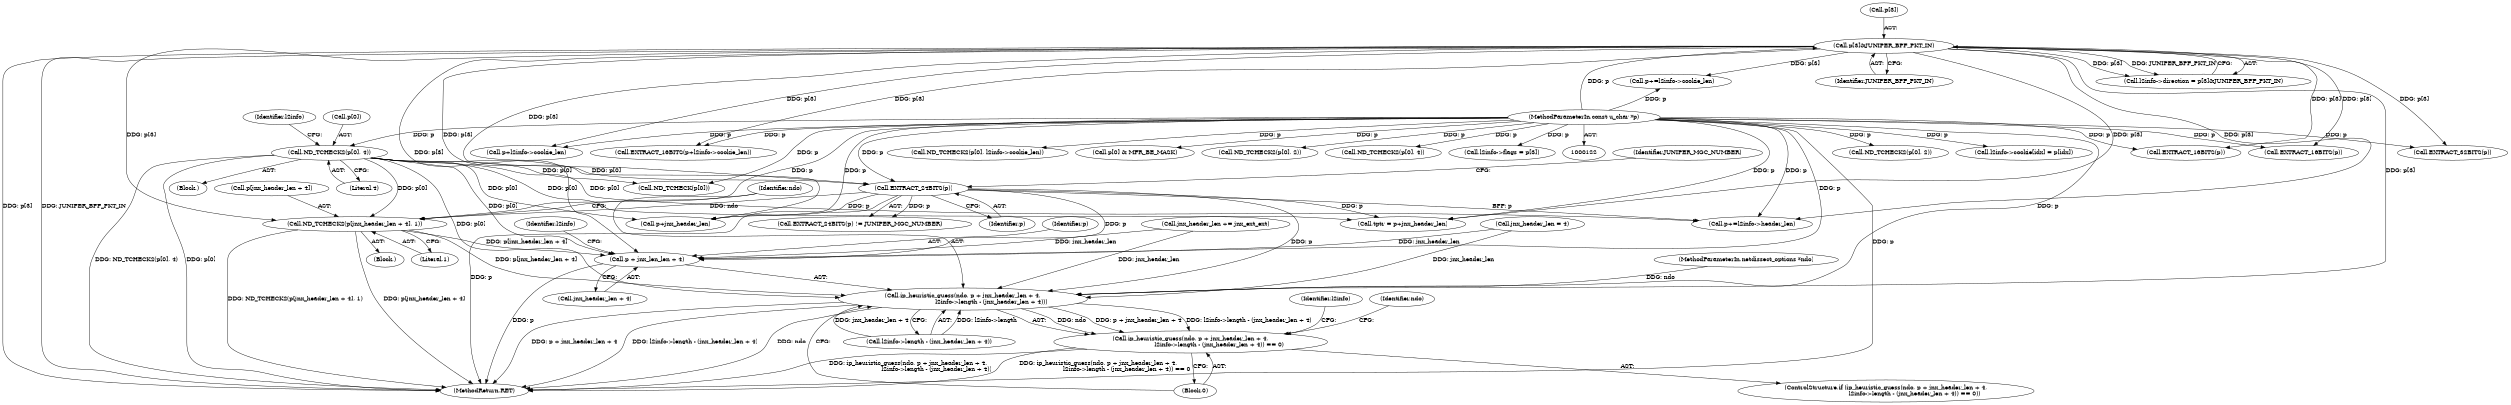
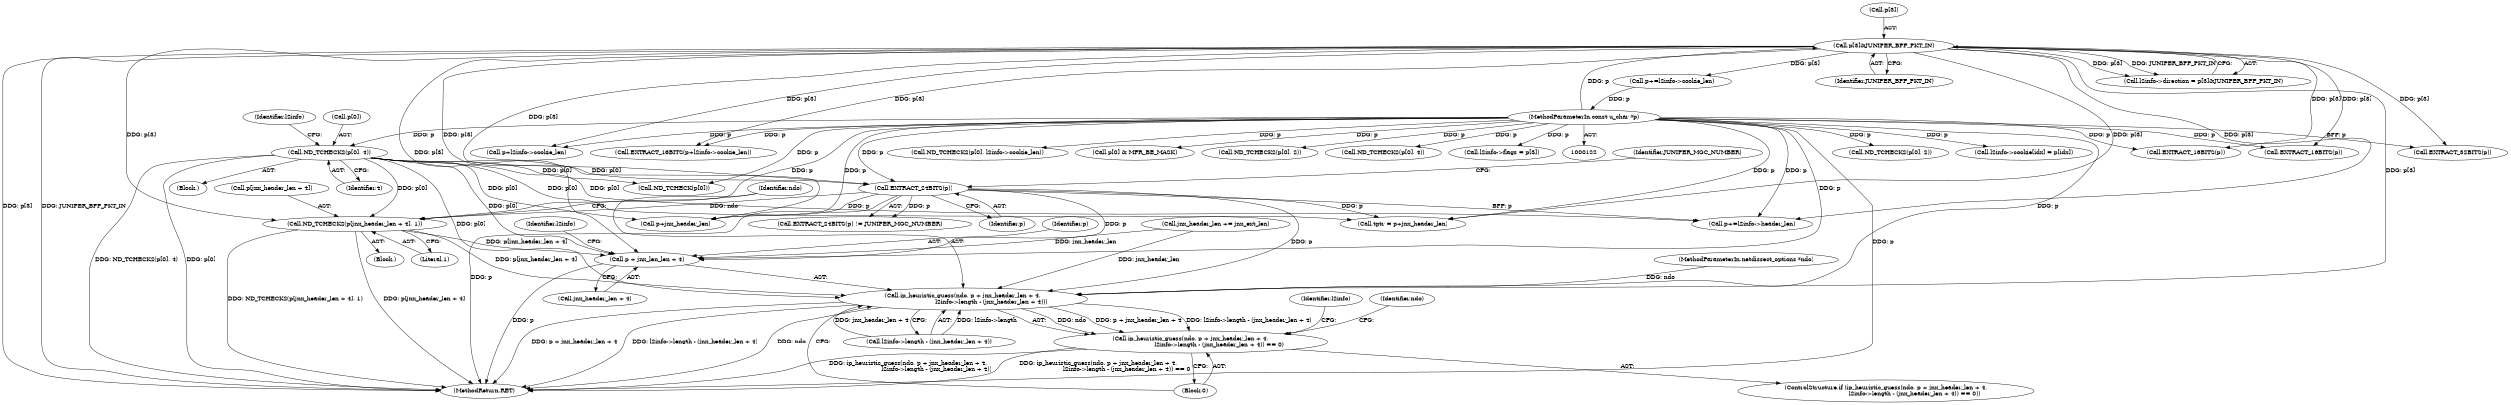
(1633, 102) -> (1613, 94)
(2336, 135) -> (2336, 135)
(364, 188) -> (364, 188)
(1216, 224) -> (1216, 224)
(1532, 224) -> none
